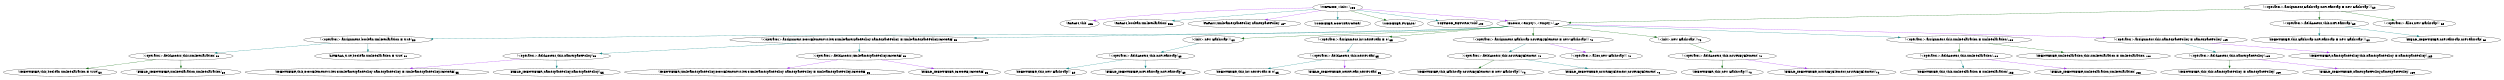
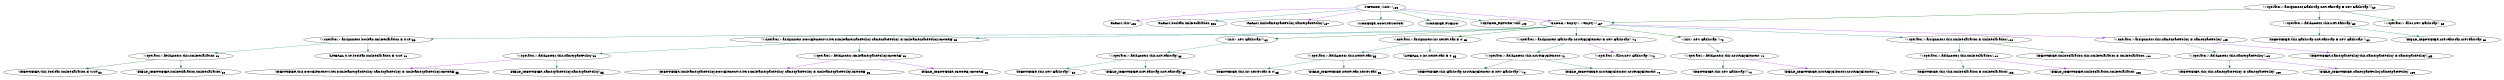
none -> (1430, 56)
